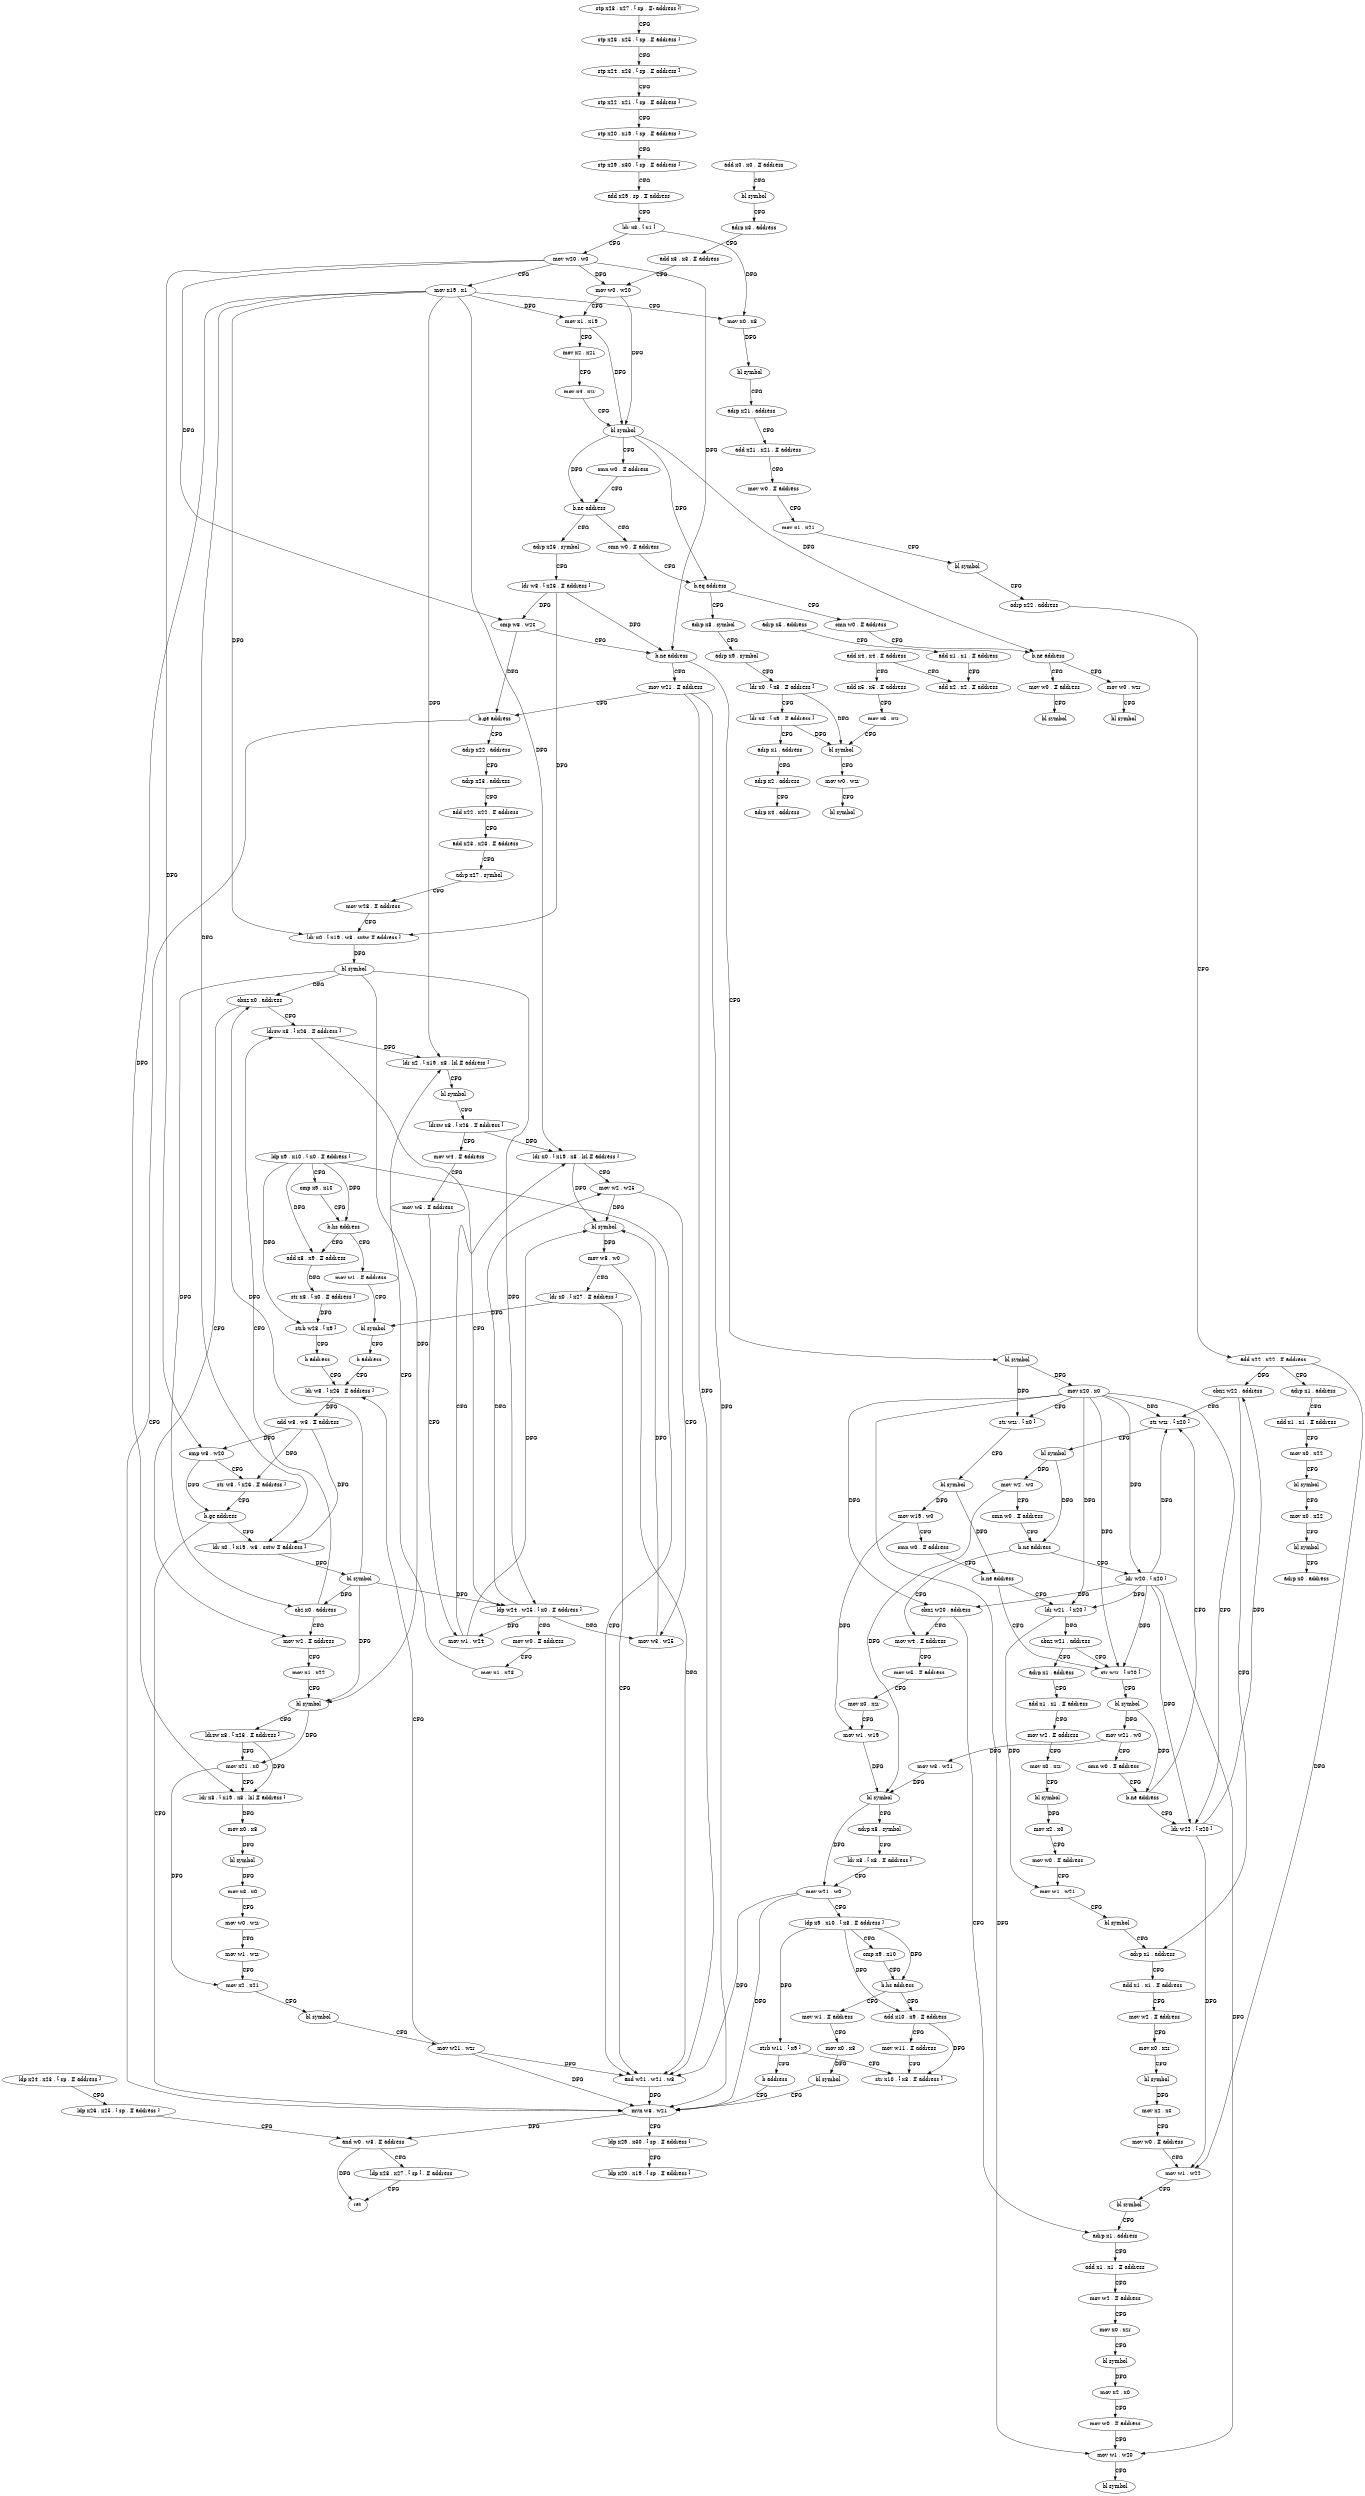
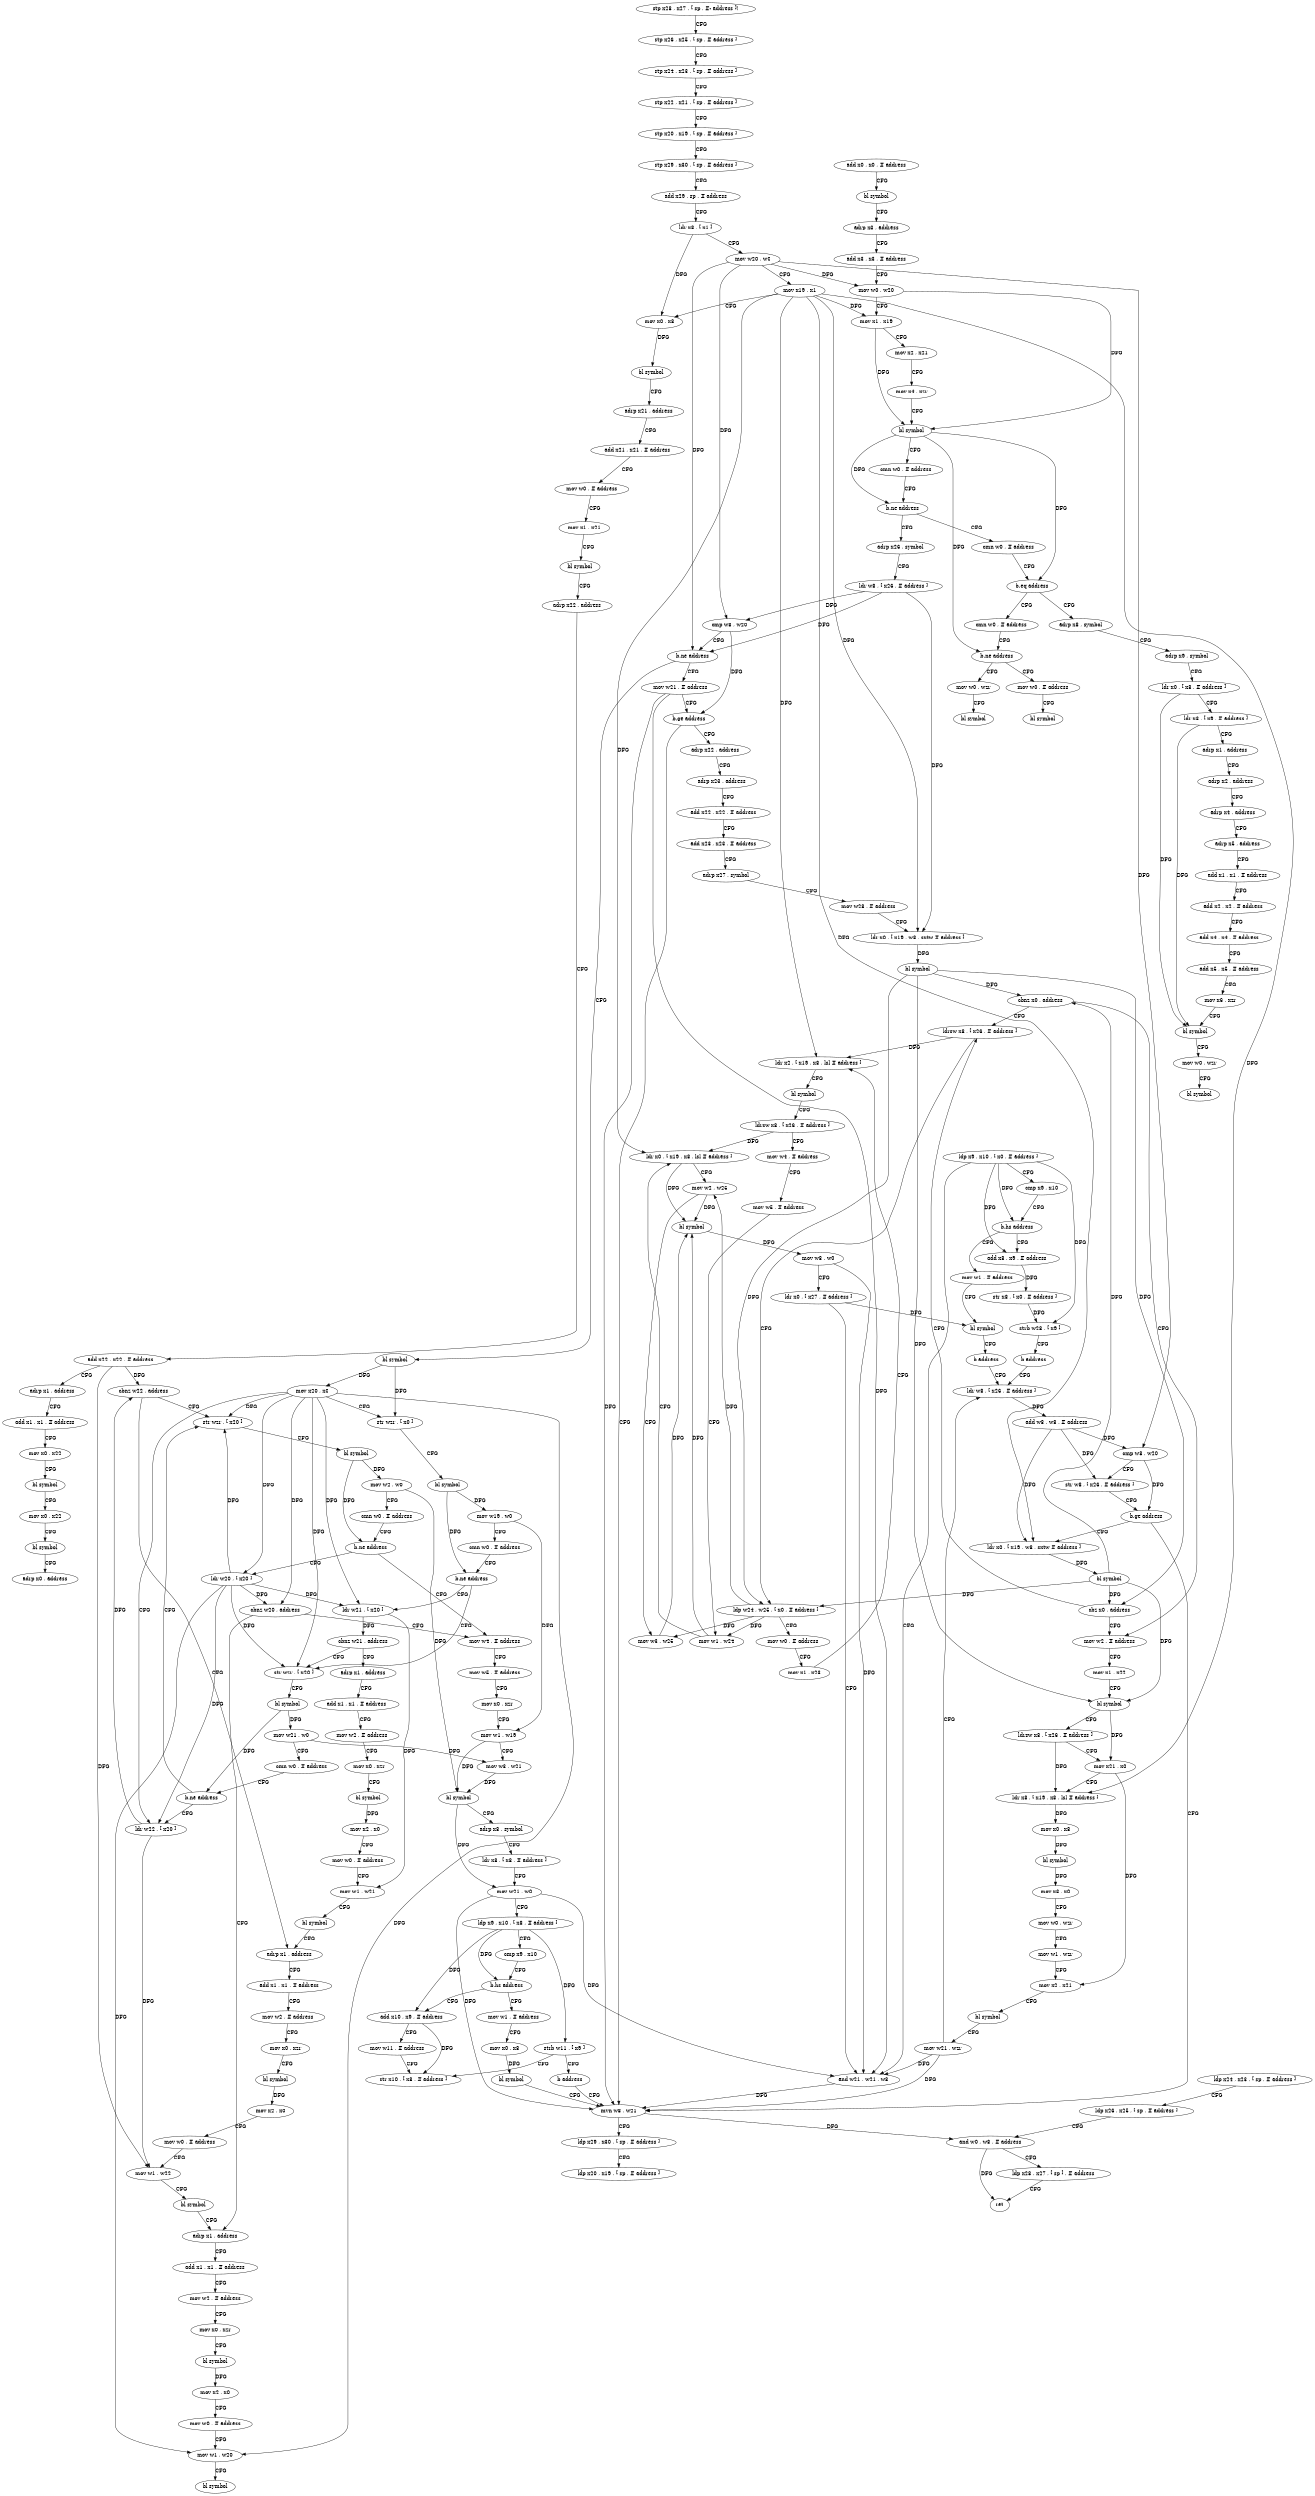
(921, 672) -> (1231, 921)
none -> (1235, 827)
none -> (501, 1750)
